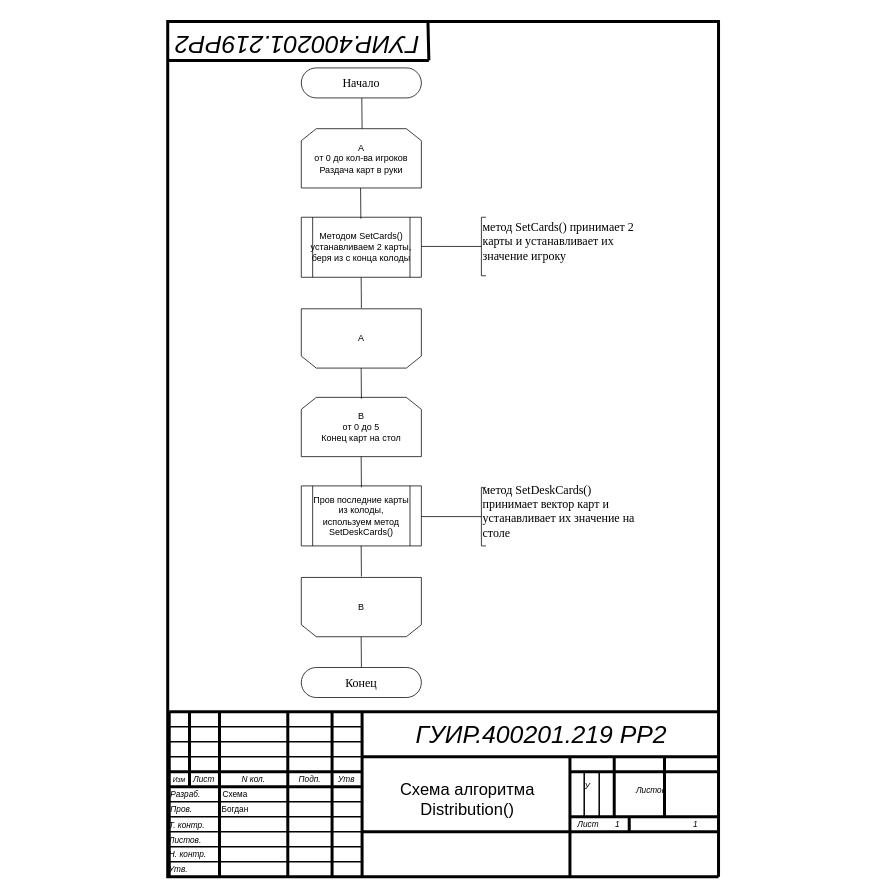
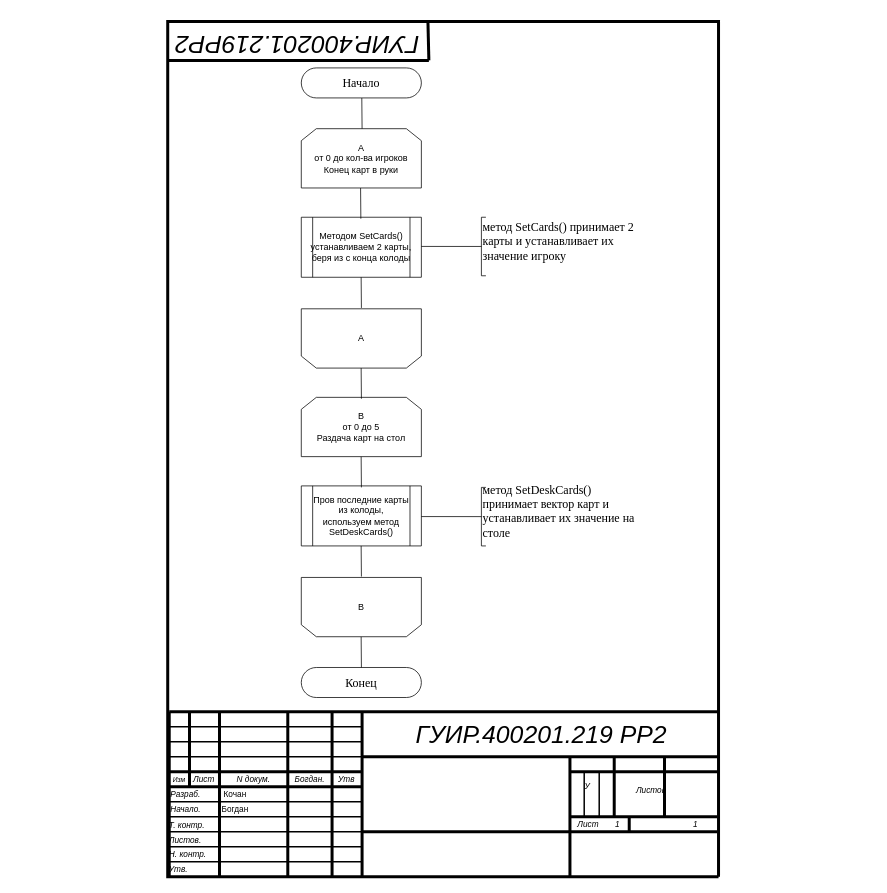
(361, 159) -> (361, 159)
(361, 427) -> (361, 427)
(254, 779) -> (254, 779)
(310, 779) -> (310, 779)
(235, 794) -> (235, 794)
(467, 799) -> none
(182, 809) -> (187, 809)
